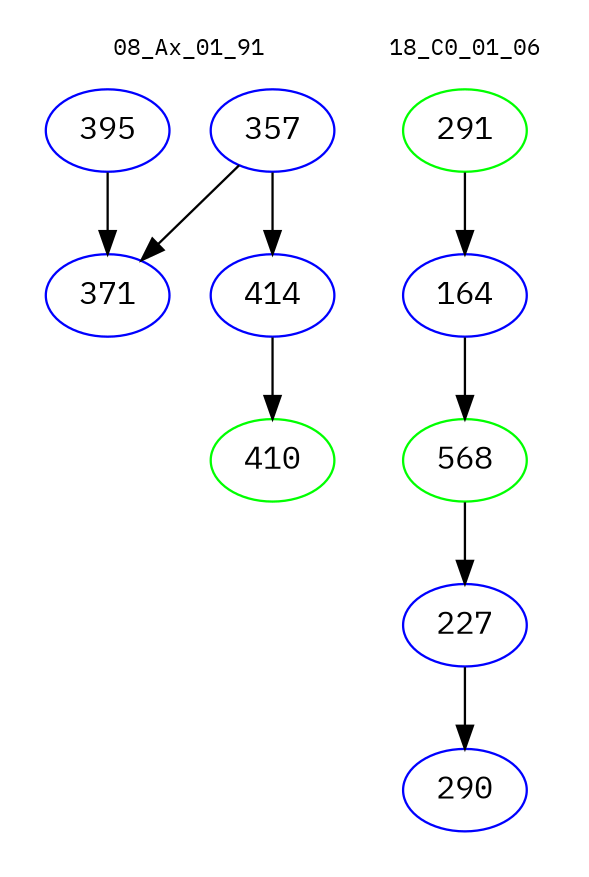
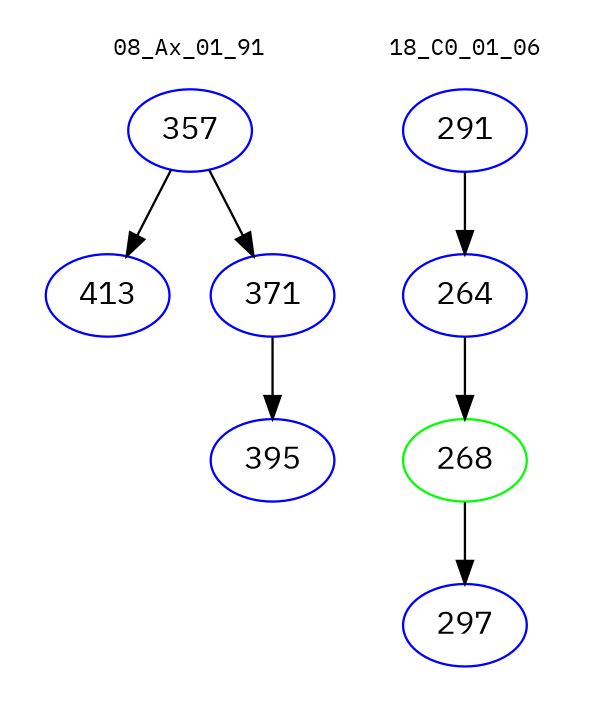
(465, 131) -> (465, 131)
(108, 202) -> (273, 367)
(273, 295) -> (108, 295)
(465, 295) -> (465, 295)
(273, 460) -> none
(465, 460) -> (465, 460)
(465, 625) -> (465, 625)
(465, 790) -> none
